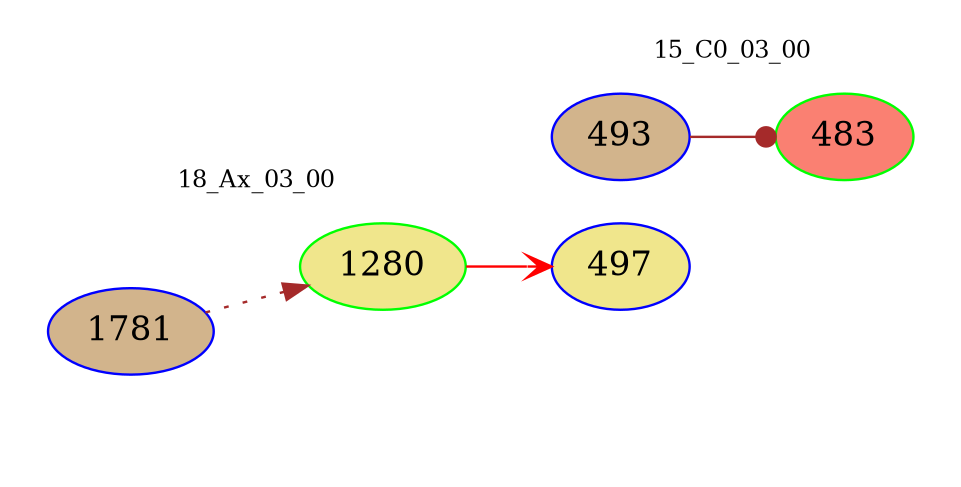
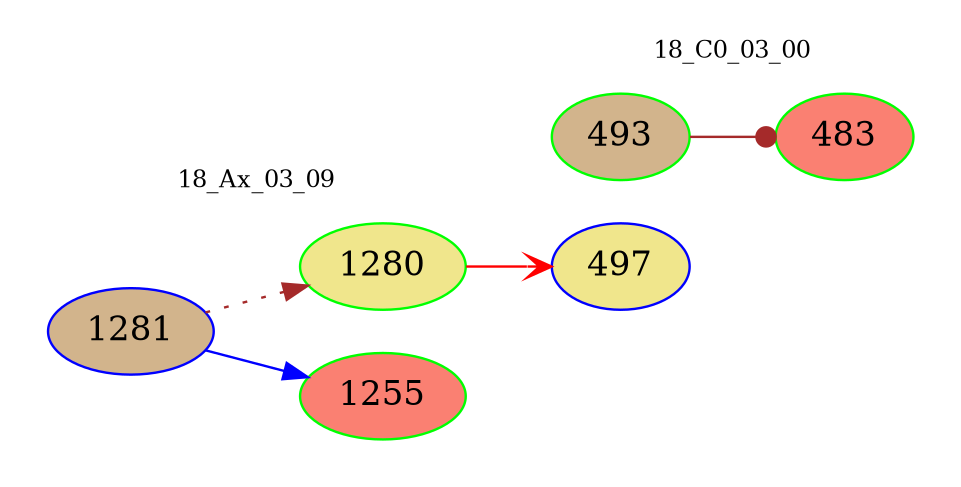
(733, 52) -> (733, 52)
(621, 137) -> (621, 137)
(257, 181) -> (257, 181)
(131, 331) -> (131, 331)
none -> (383, 396)
